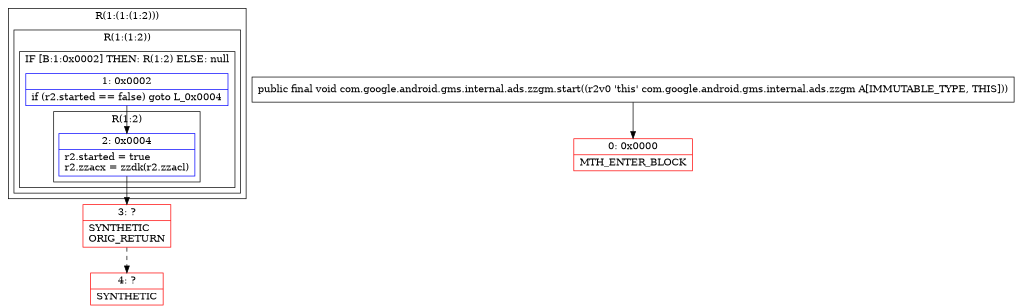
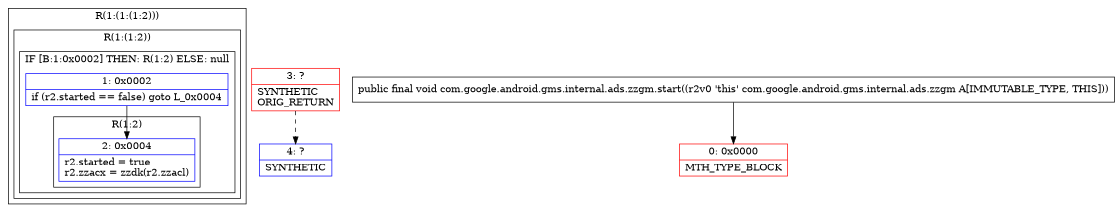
(633, 162) -> (733, 168)
(127, 187) -> none
(127, 289) -> (296, 160)
